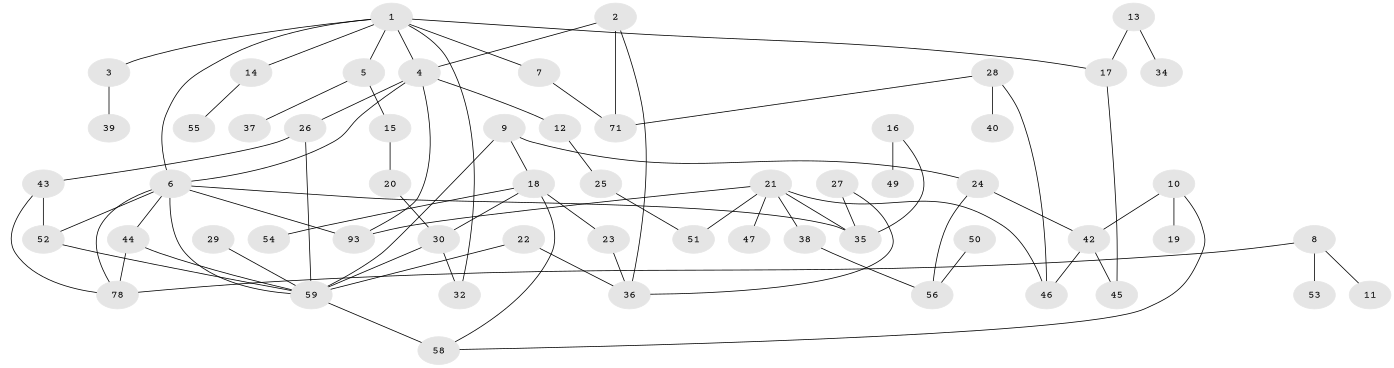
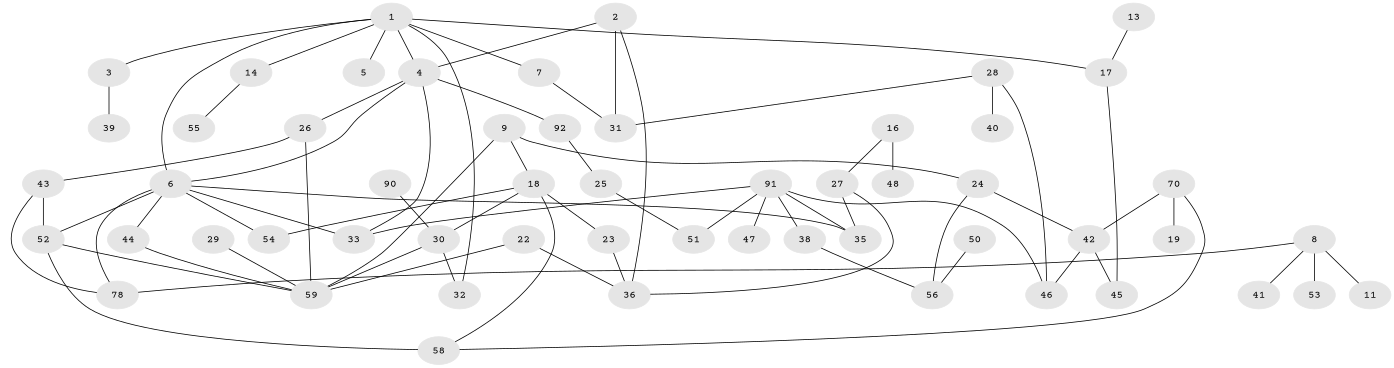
(1162, 73) -> none
(250, 128) -> none
(390, 128) -> none
(560, 128) -> (560, 128)
(616, 128) -> (616, 128)
(390, 184) -> (390, 184)
(771, 184) -> (771, 184)
(893, 184) -> (893, 184)
(1174, 184) -> (1174, 184)
(922, 194) -> (865, 156)
(354, 239) -> (354, 239)
(190, 258) -> (220, 212)
(123, 267) -> none
none -> (1259, 295)
(375, 323) -> (217, 338)
